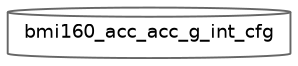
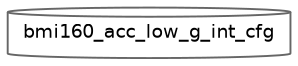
(149, 33) -> (149, 33)
